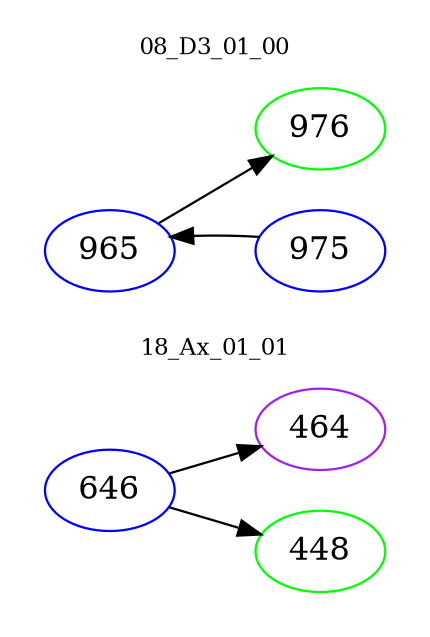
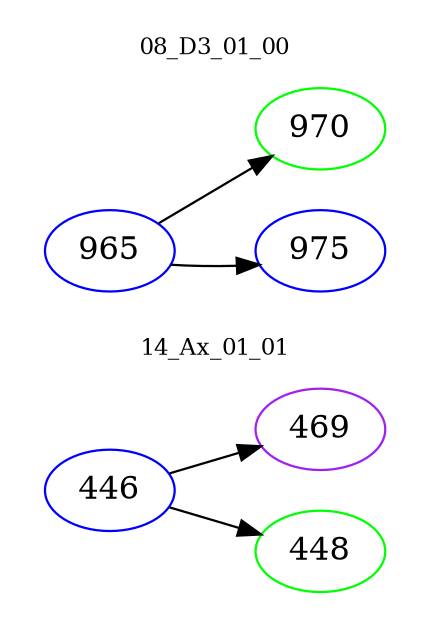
(320, 129) -> (320, 129)
(227, 236) -> (203, 266)
(215, 349) -> (215, 349)
(320, 429) -> (320, 429)
(110, 490) -> (110, 490)
